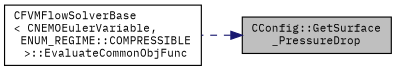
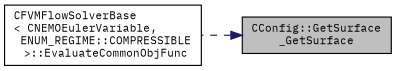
(317, 35) -> (317, 35)
